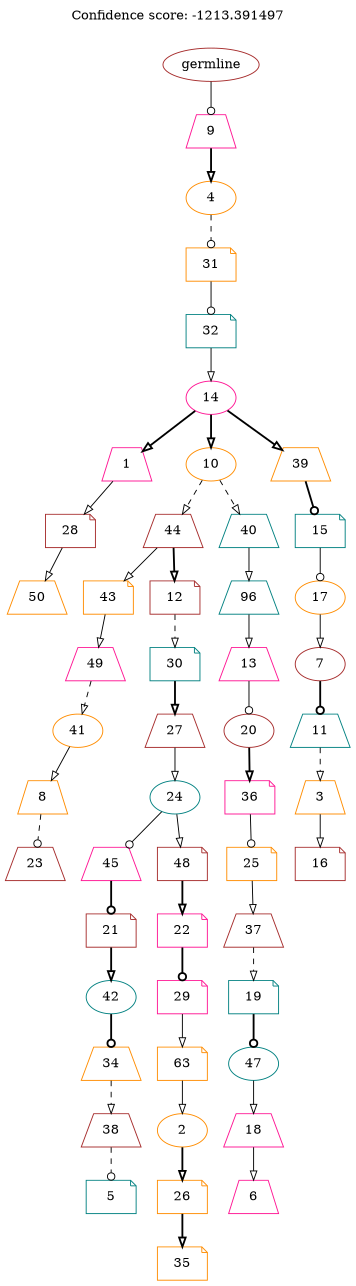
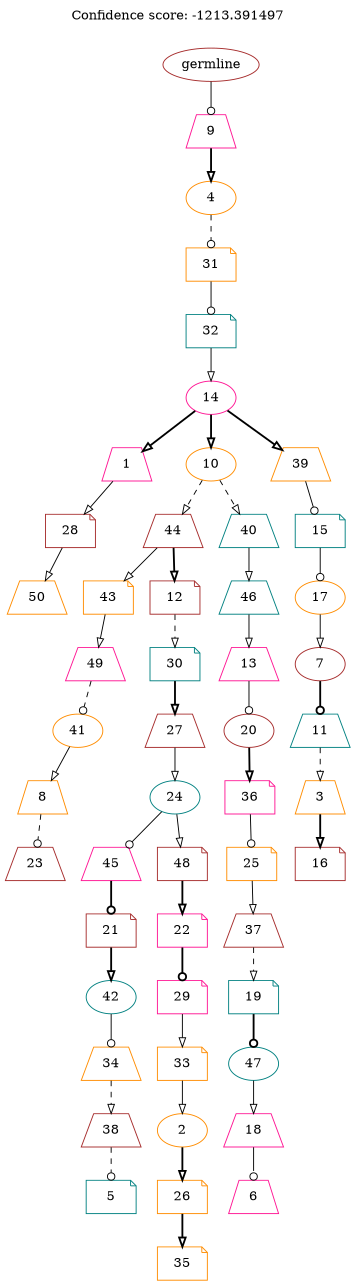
(309, 494) -> (309, 494)
(249, 598) -> (249, 598)
(88, 694) -> (88, 694)
(320, 826) -> (320, 826)
(111, 1027) -> (111, 1027)
(182, 1064) -> (182, 1064)
(254, 1159) -> (254, 1159)
